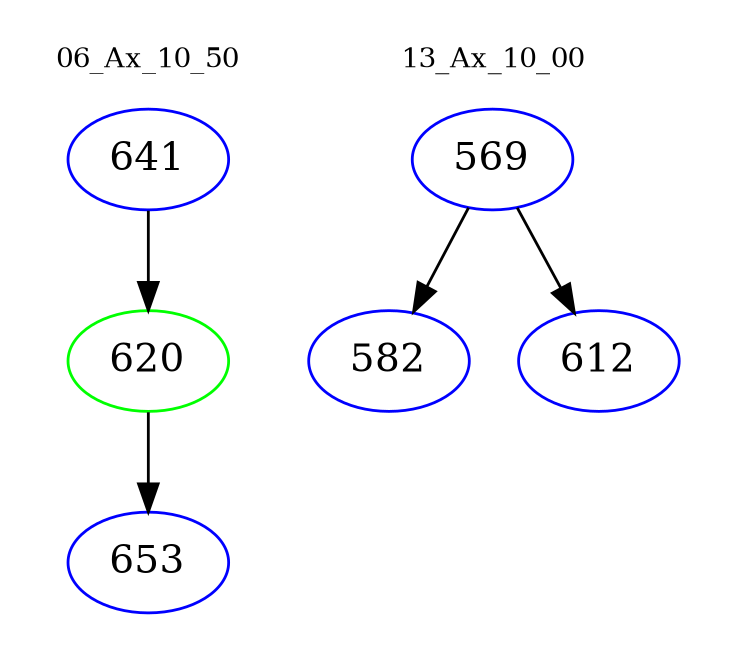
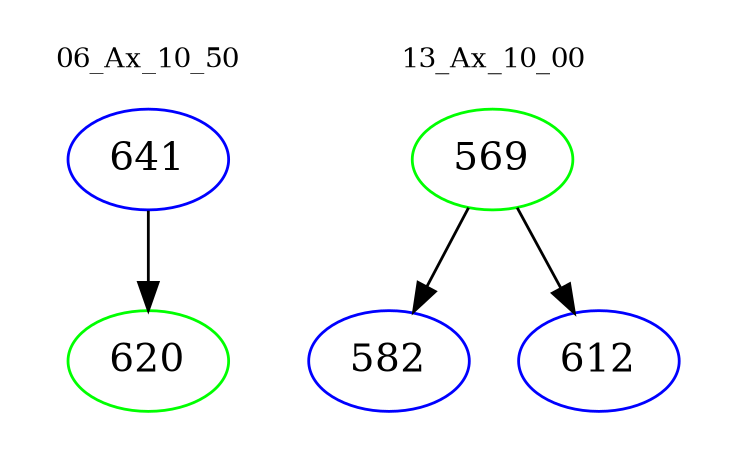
(493, 160) -> (493, 160)
(148, 563) -> none
